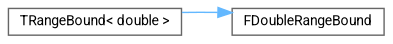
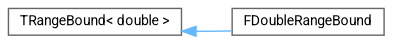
(200, 12) -> (214, 31)
